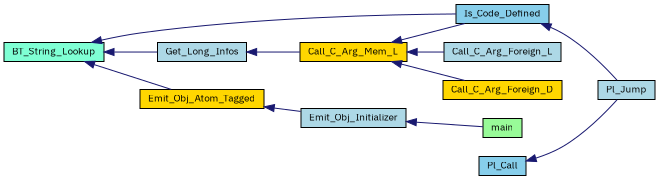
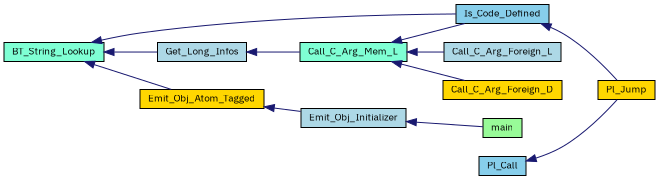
(354, 52) -> (354, 52)
(626, 90) -> (626, 90)
